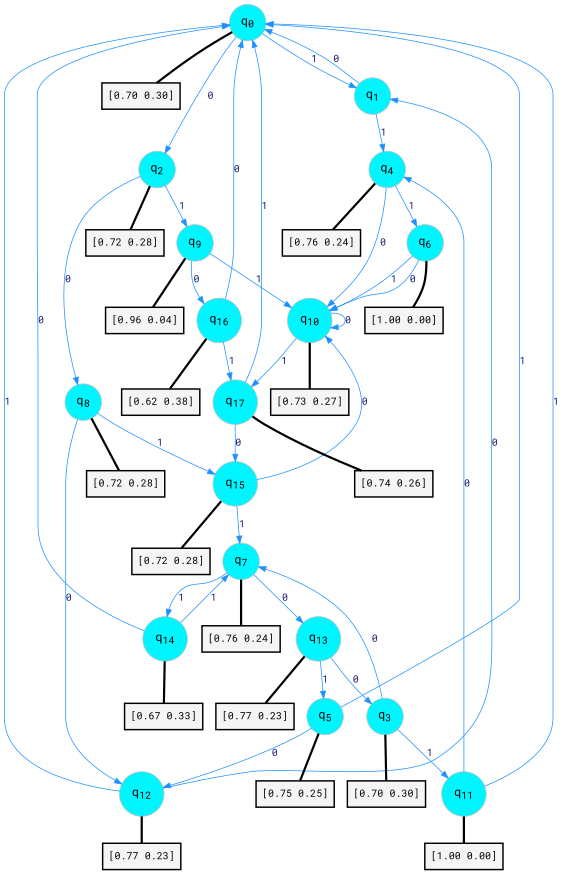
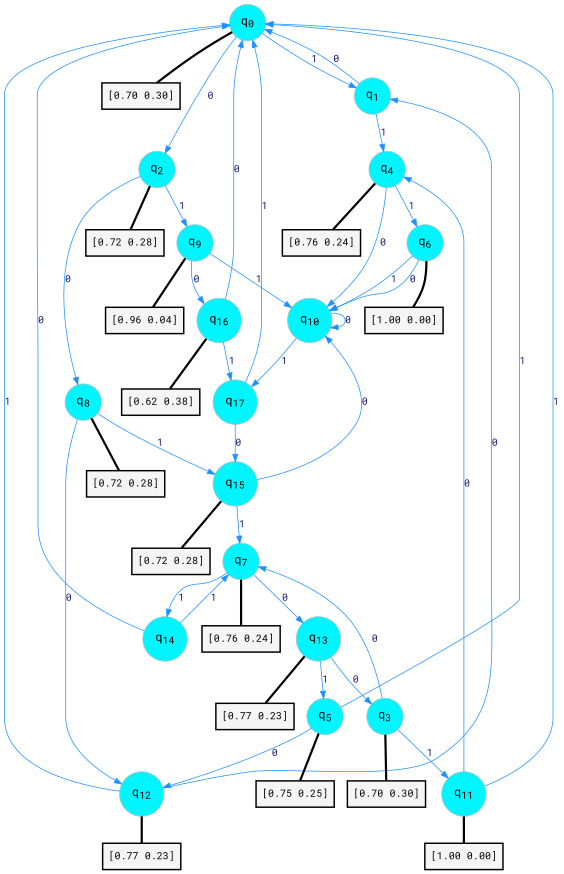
(310, 402) -> none
(394, 484) -> none
(164, 716) -> none
